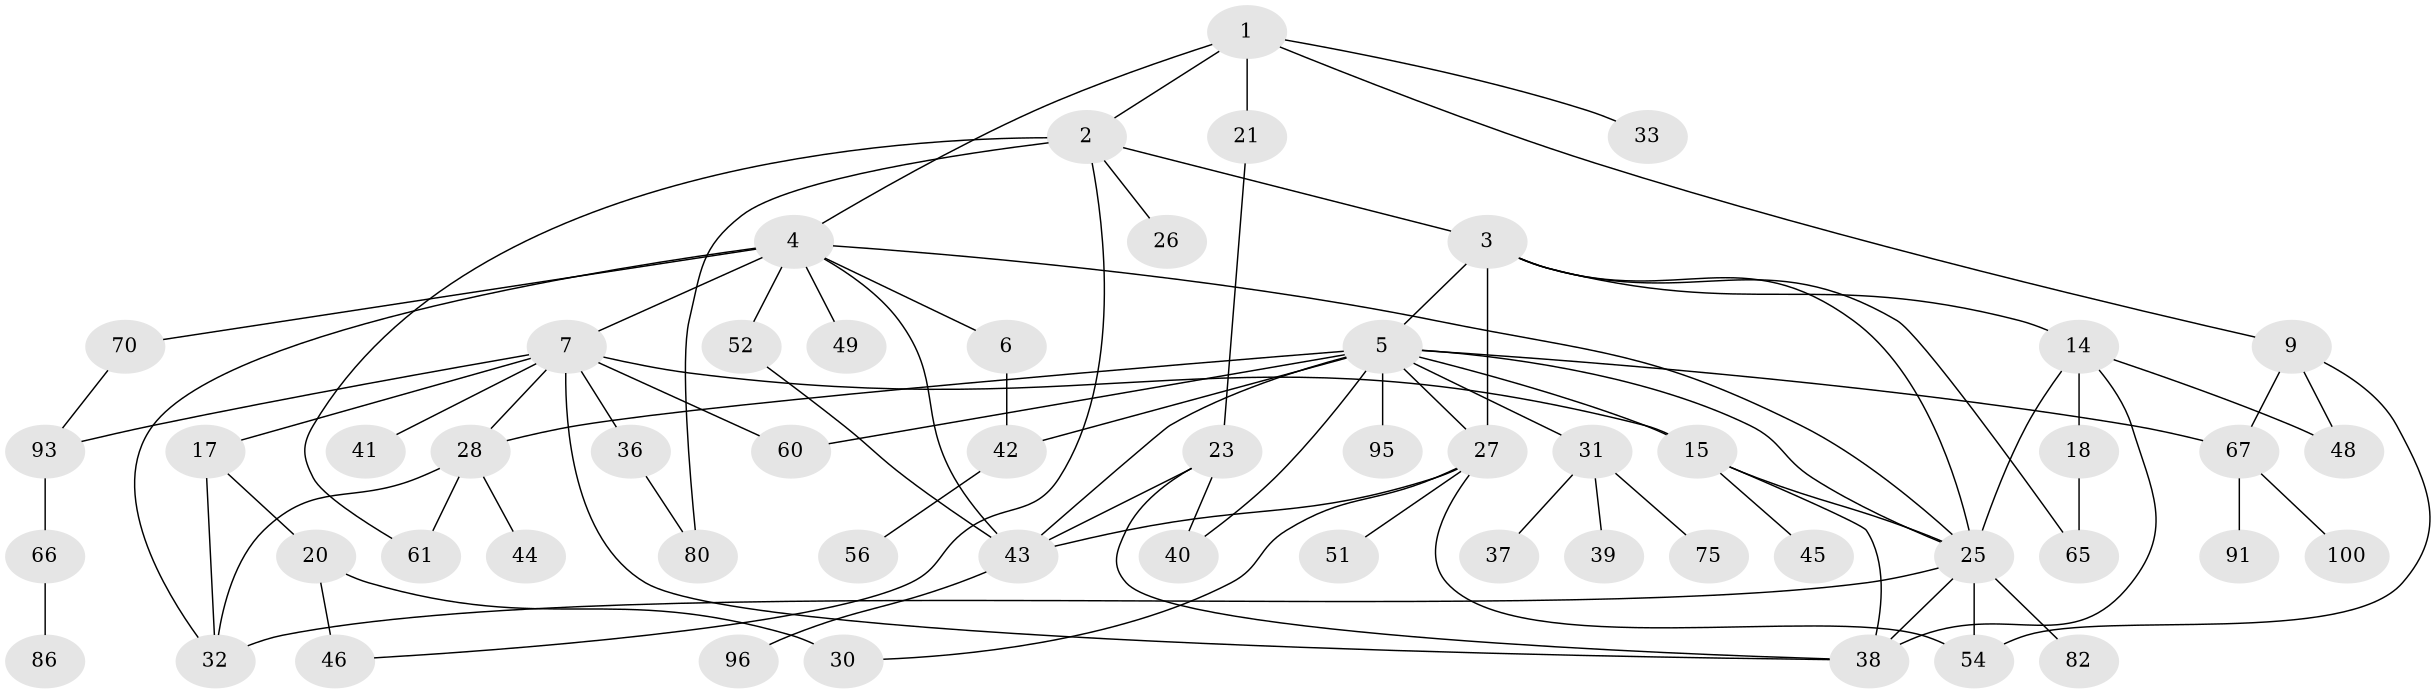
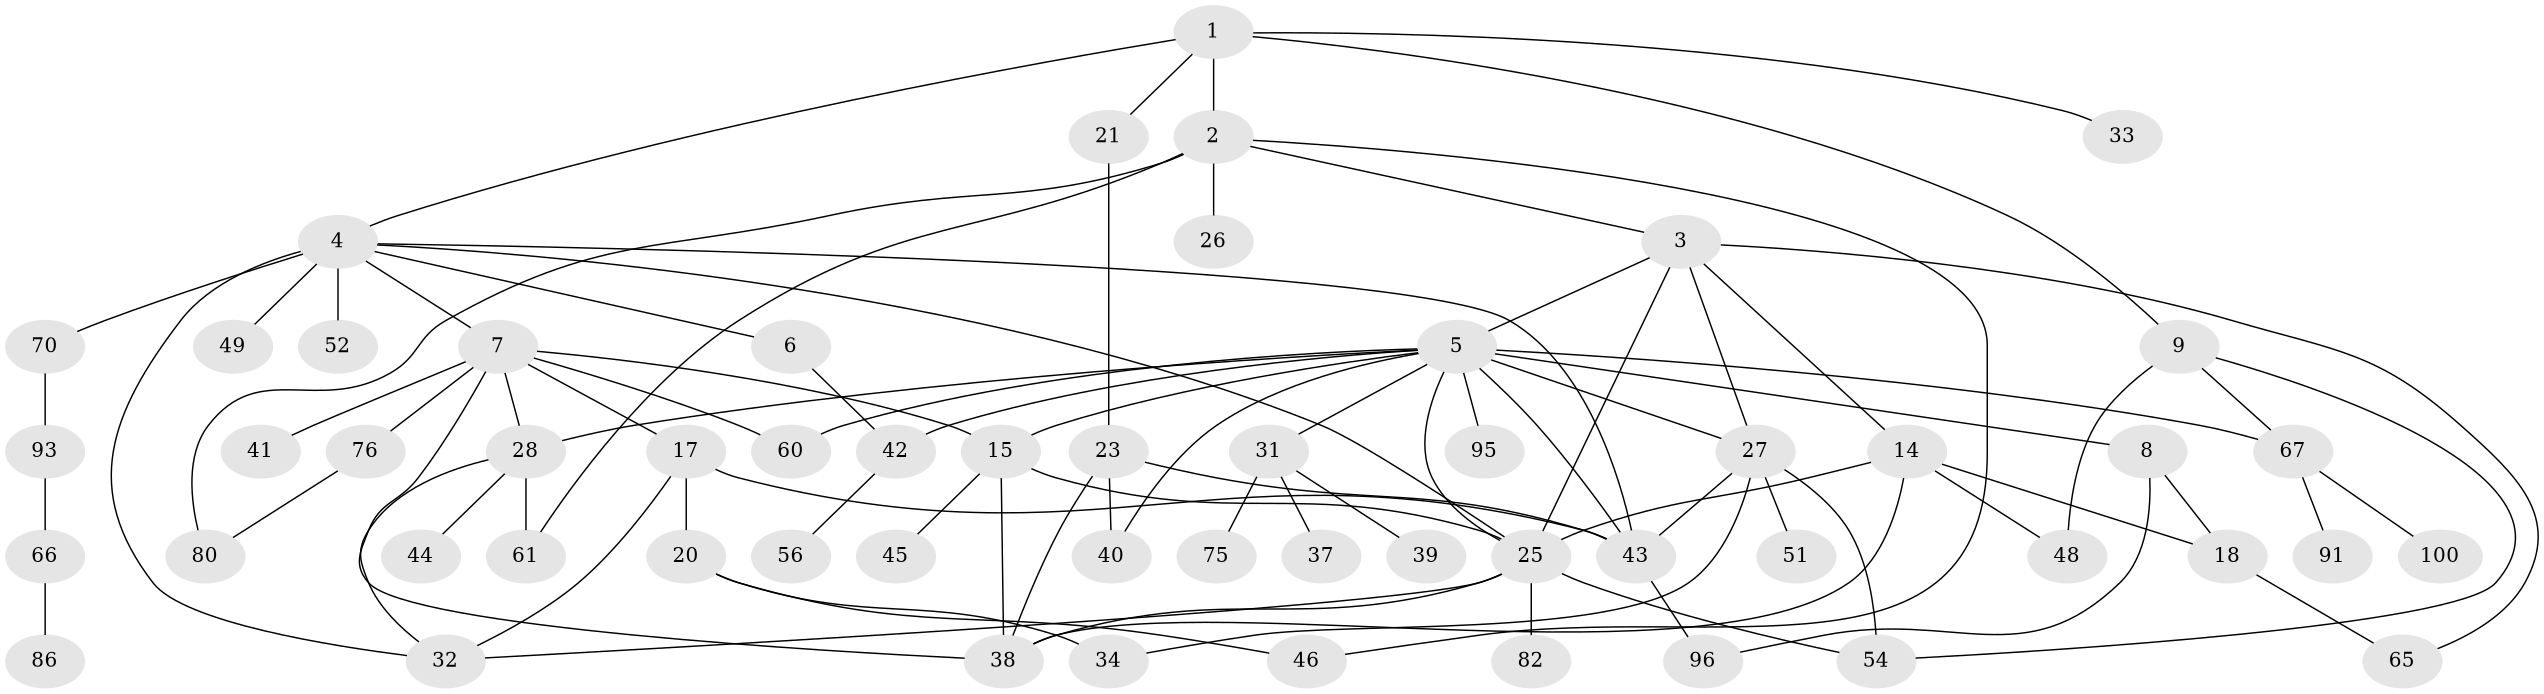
(305, 395) -> none
(631, 452) -> (366, 452)
none -> (2148, 452)
(877, 454) -> (1094, 509)
(844, 661) -> (1109, 661)
